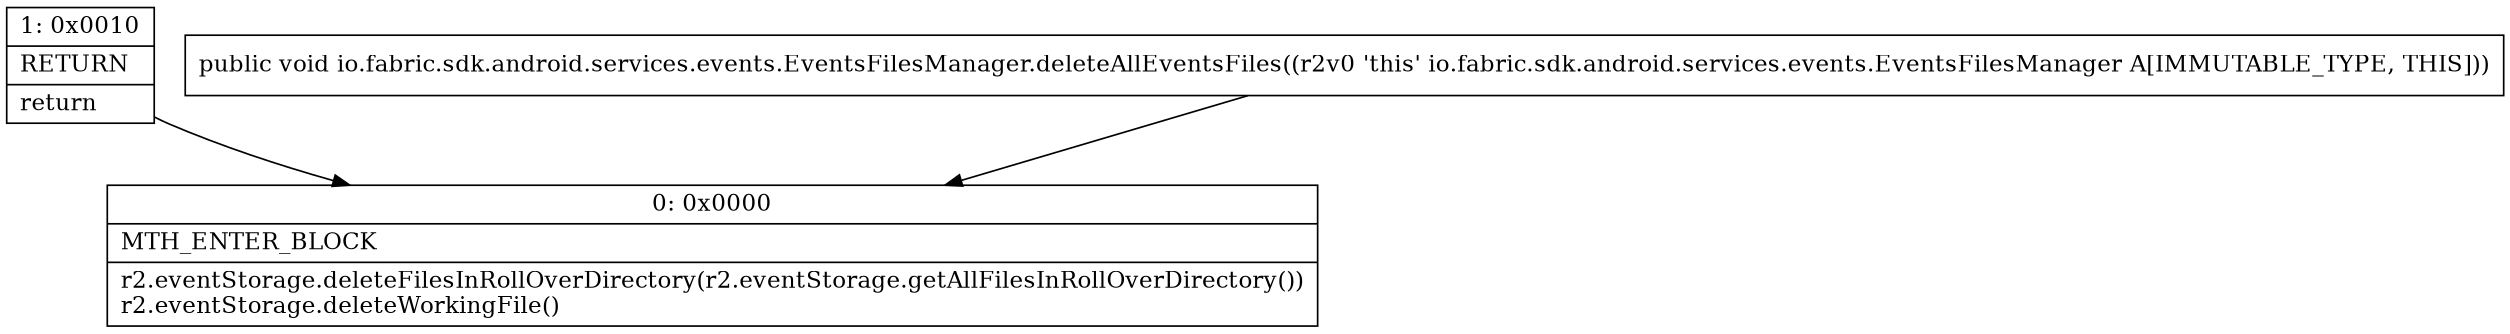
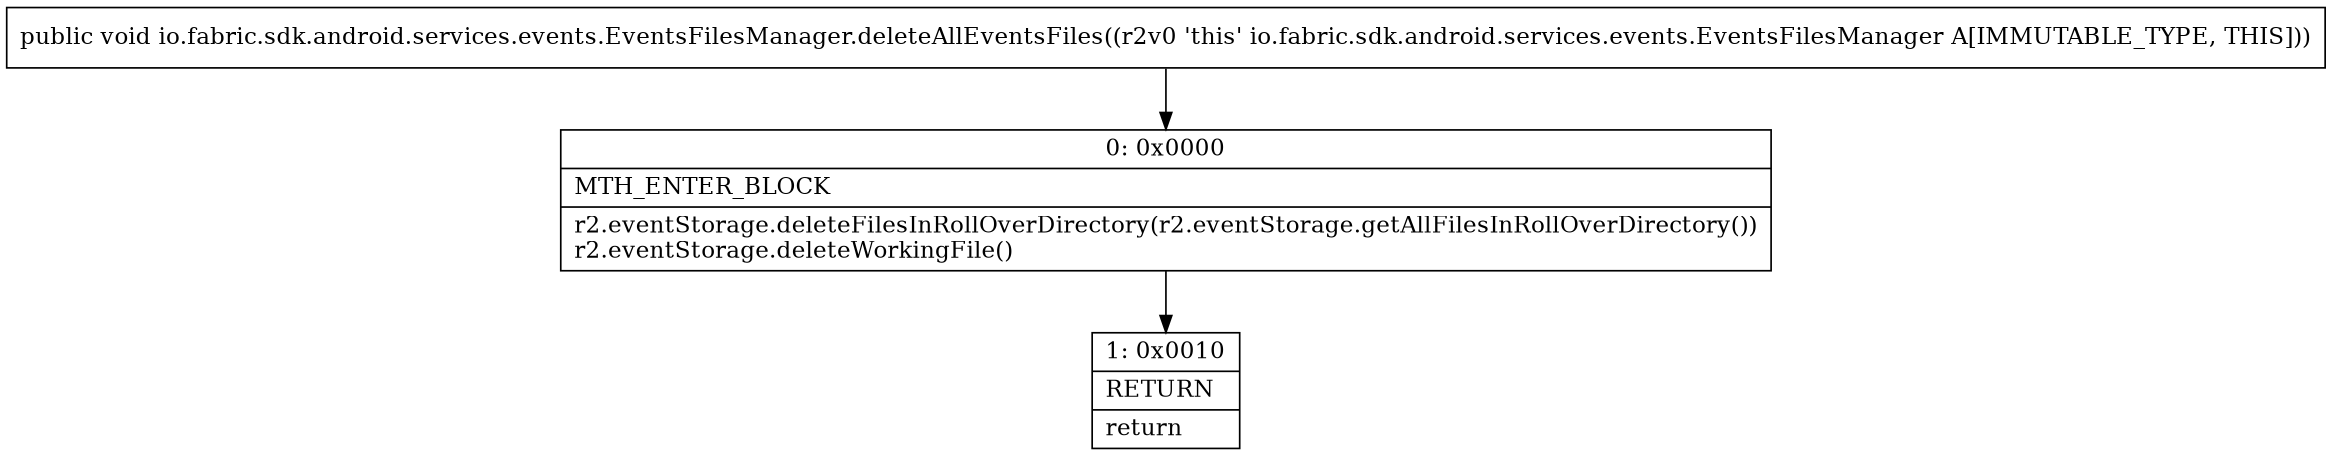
(243, 152) -> (1166, 293)
